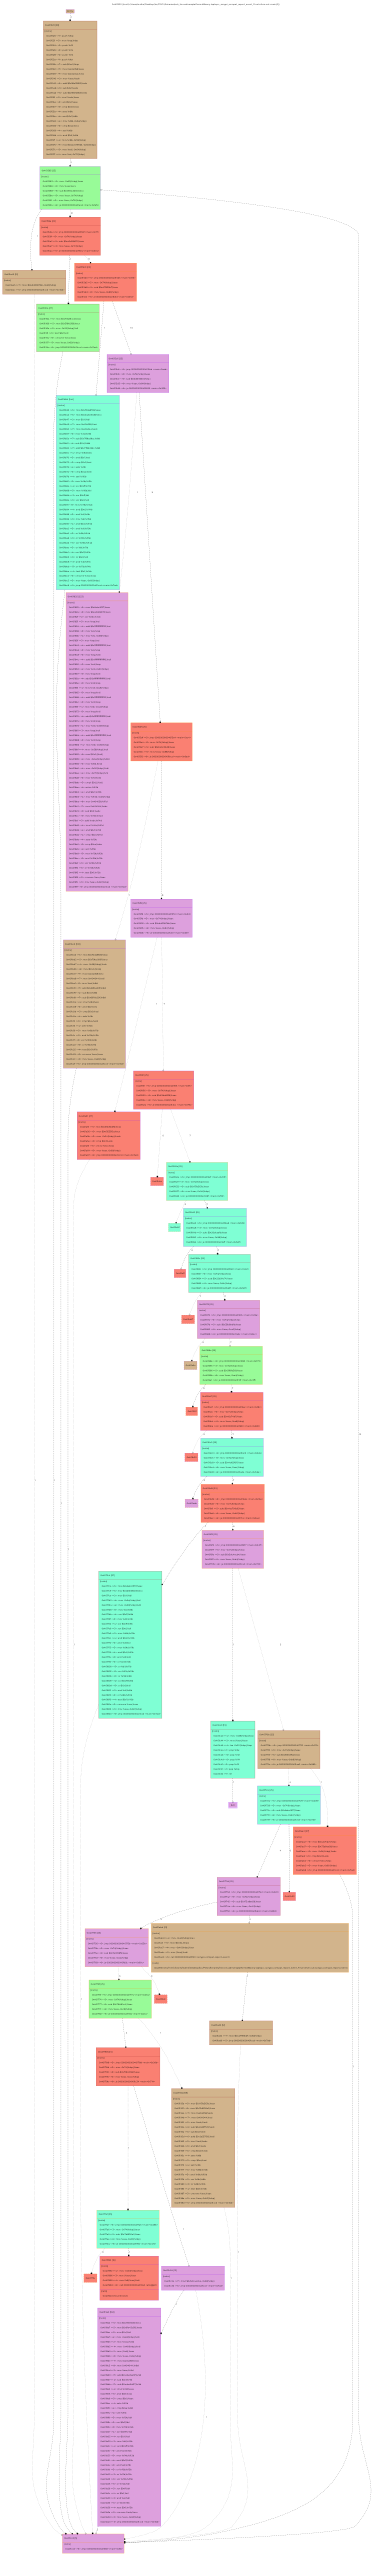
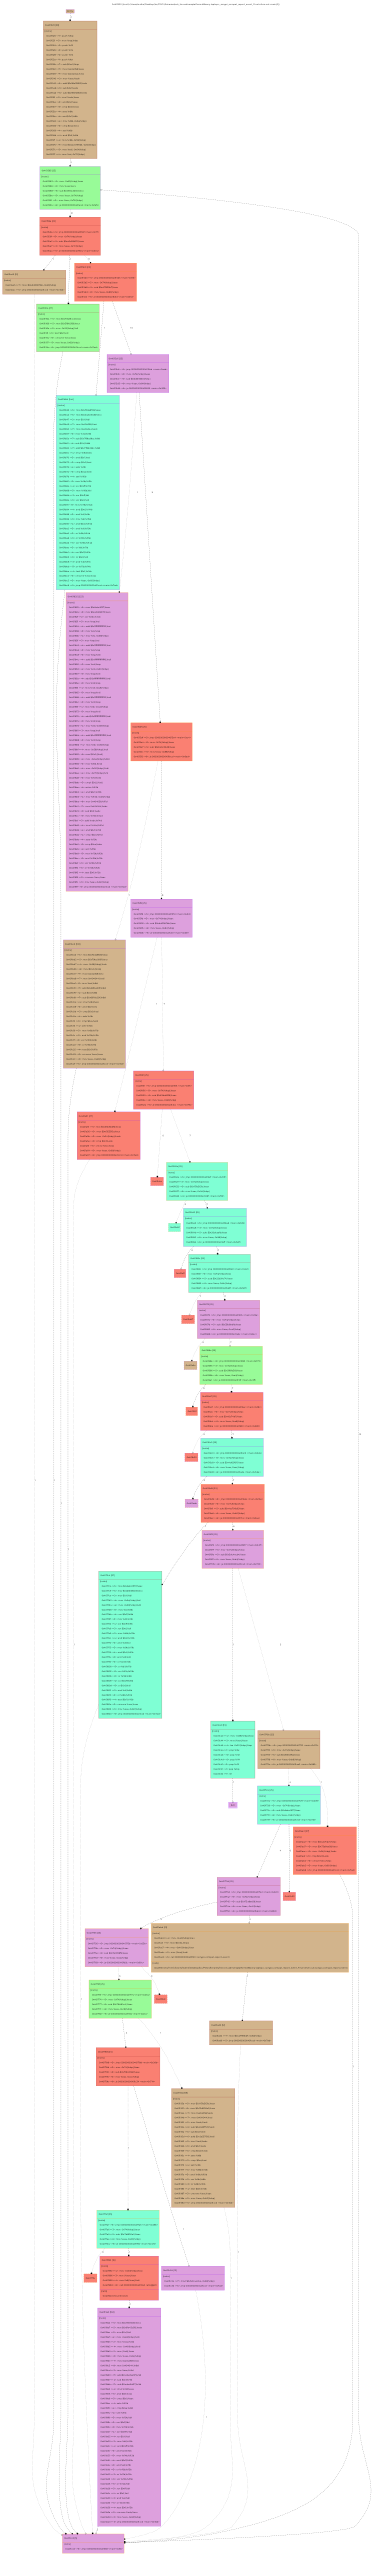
(31, 238) -> (50, 262)
(172, 2311) -> (129, 2303)
